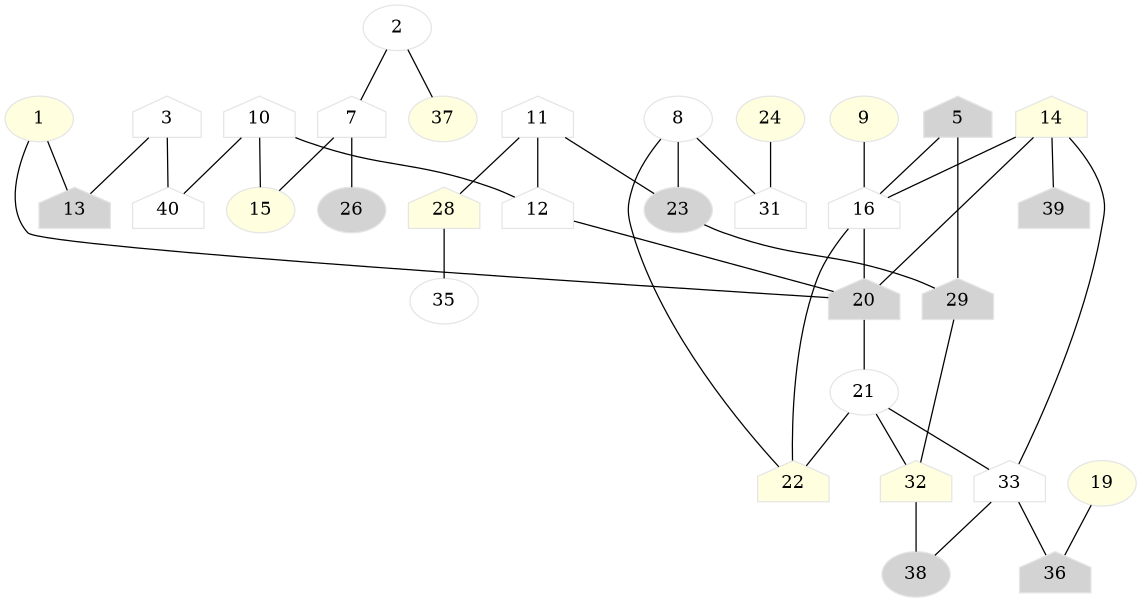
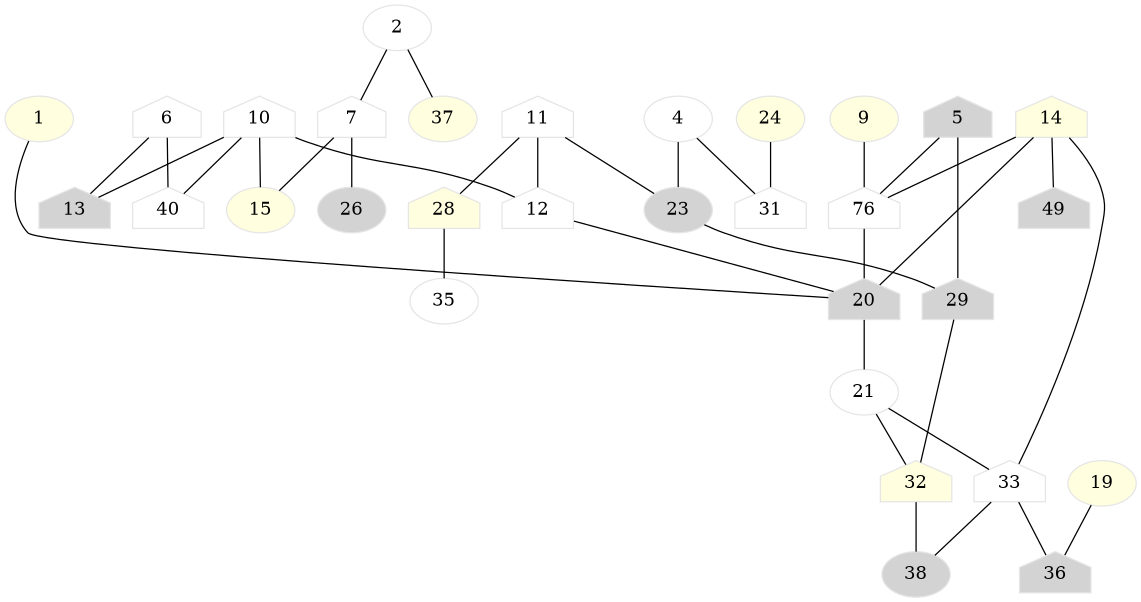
(167, 119) -> (167, 119)
(678, 119) -> (678, 119)
(57, 166) -> (158, 169)
(864, 210) -> (864, 210)
(1054, 210) -> (1054, 210)
(793, 483) -> none
